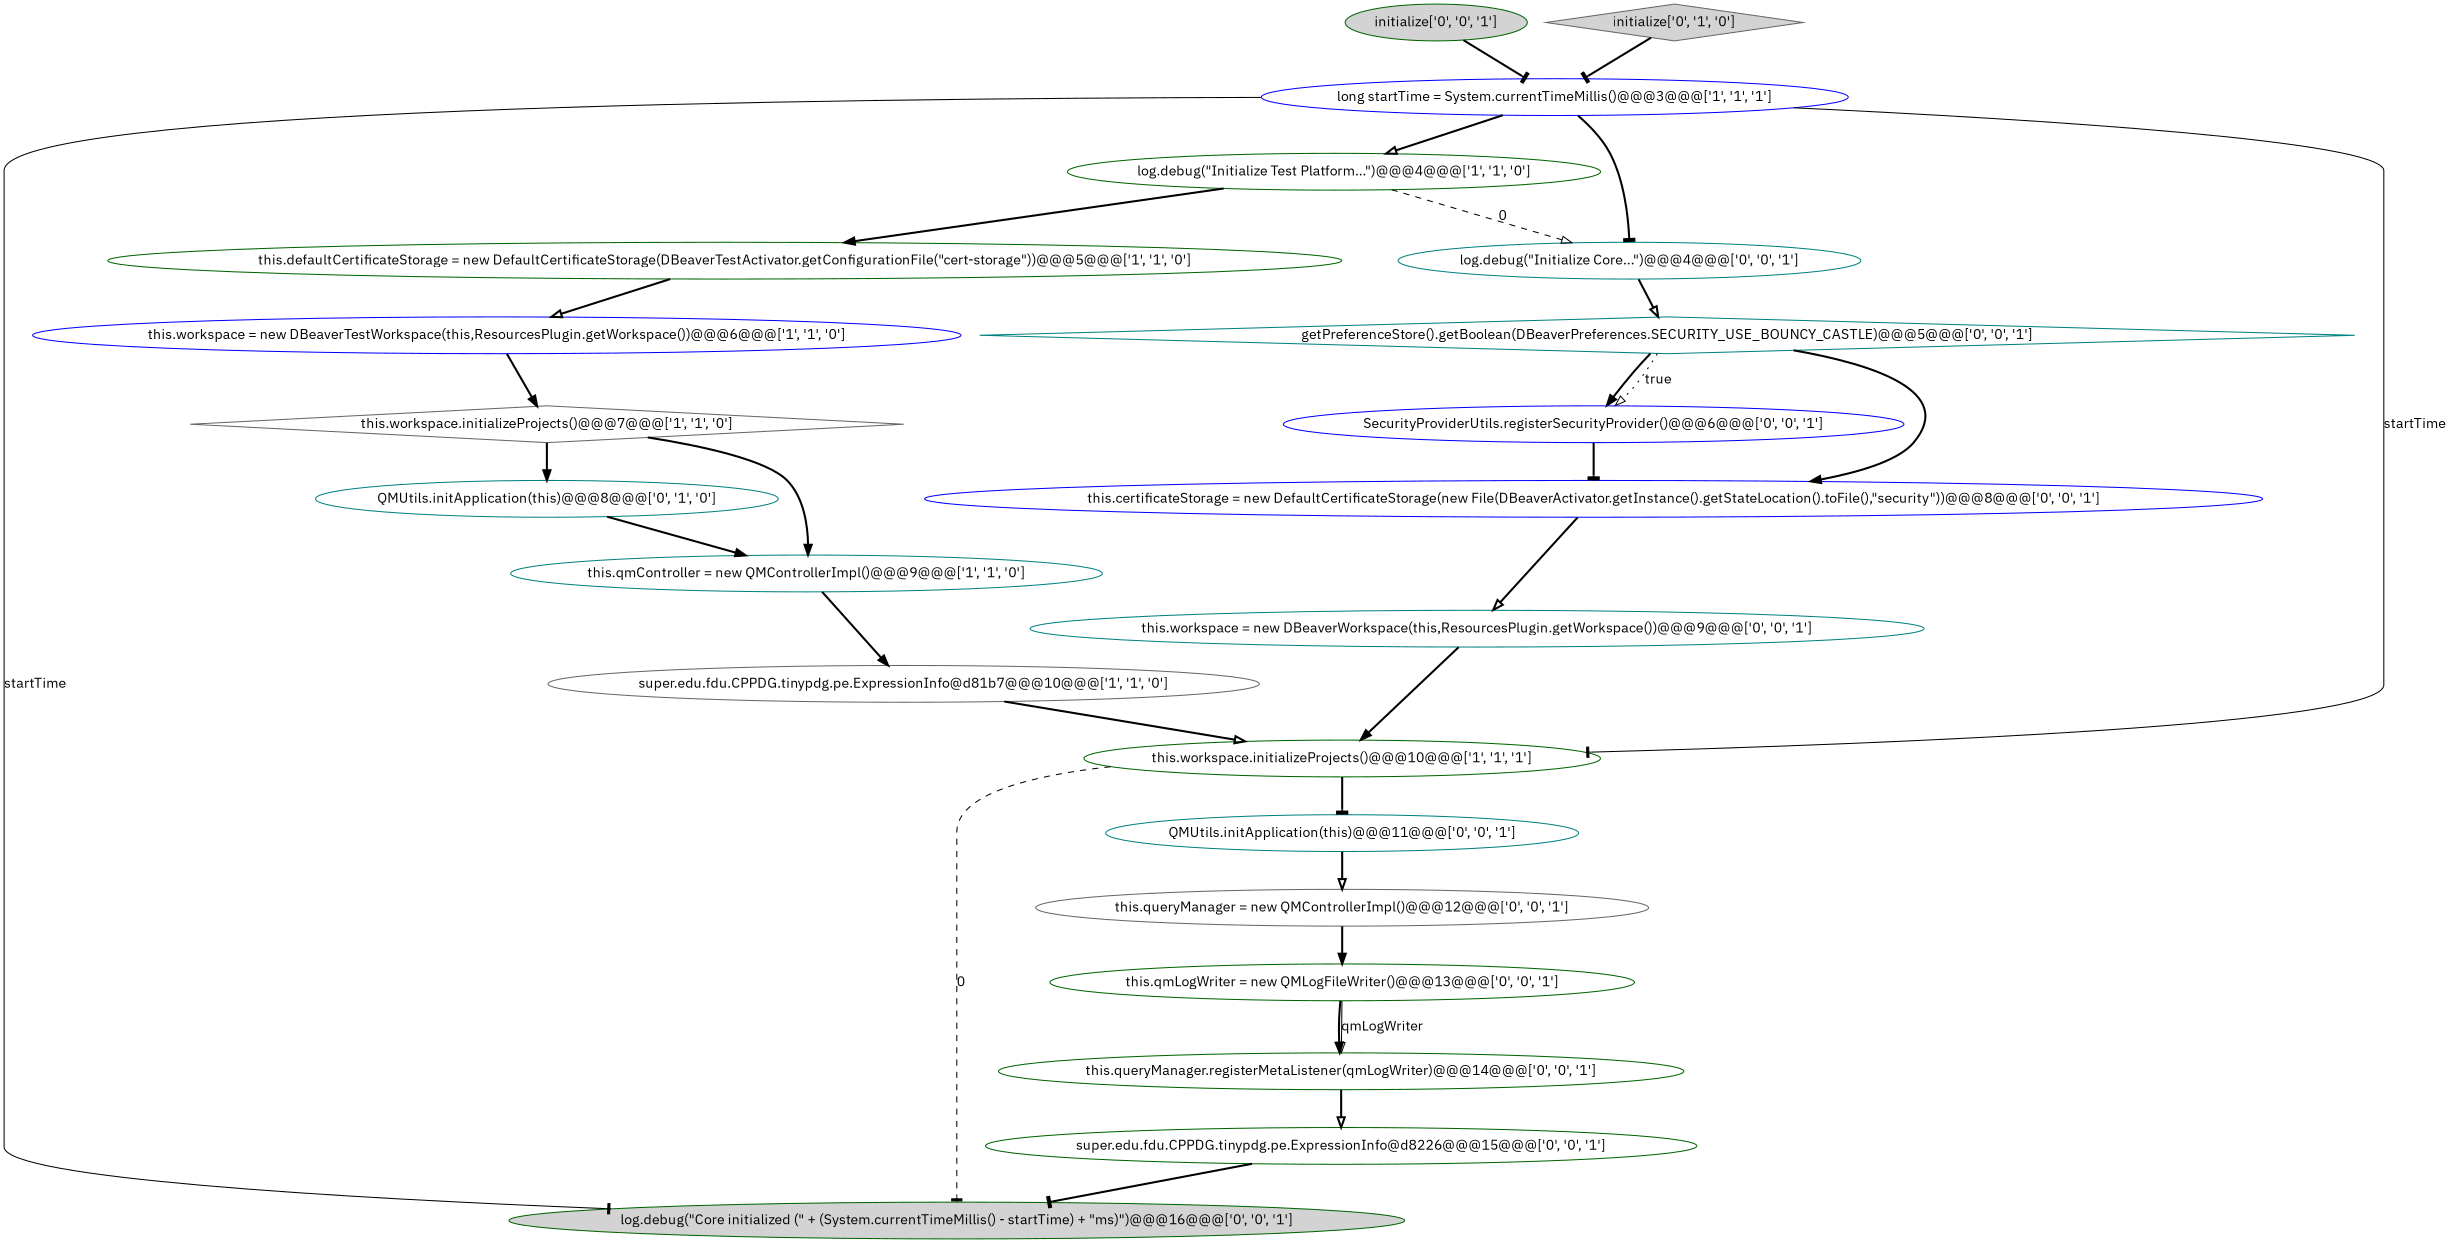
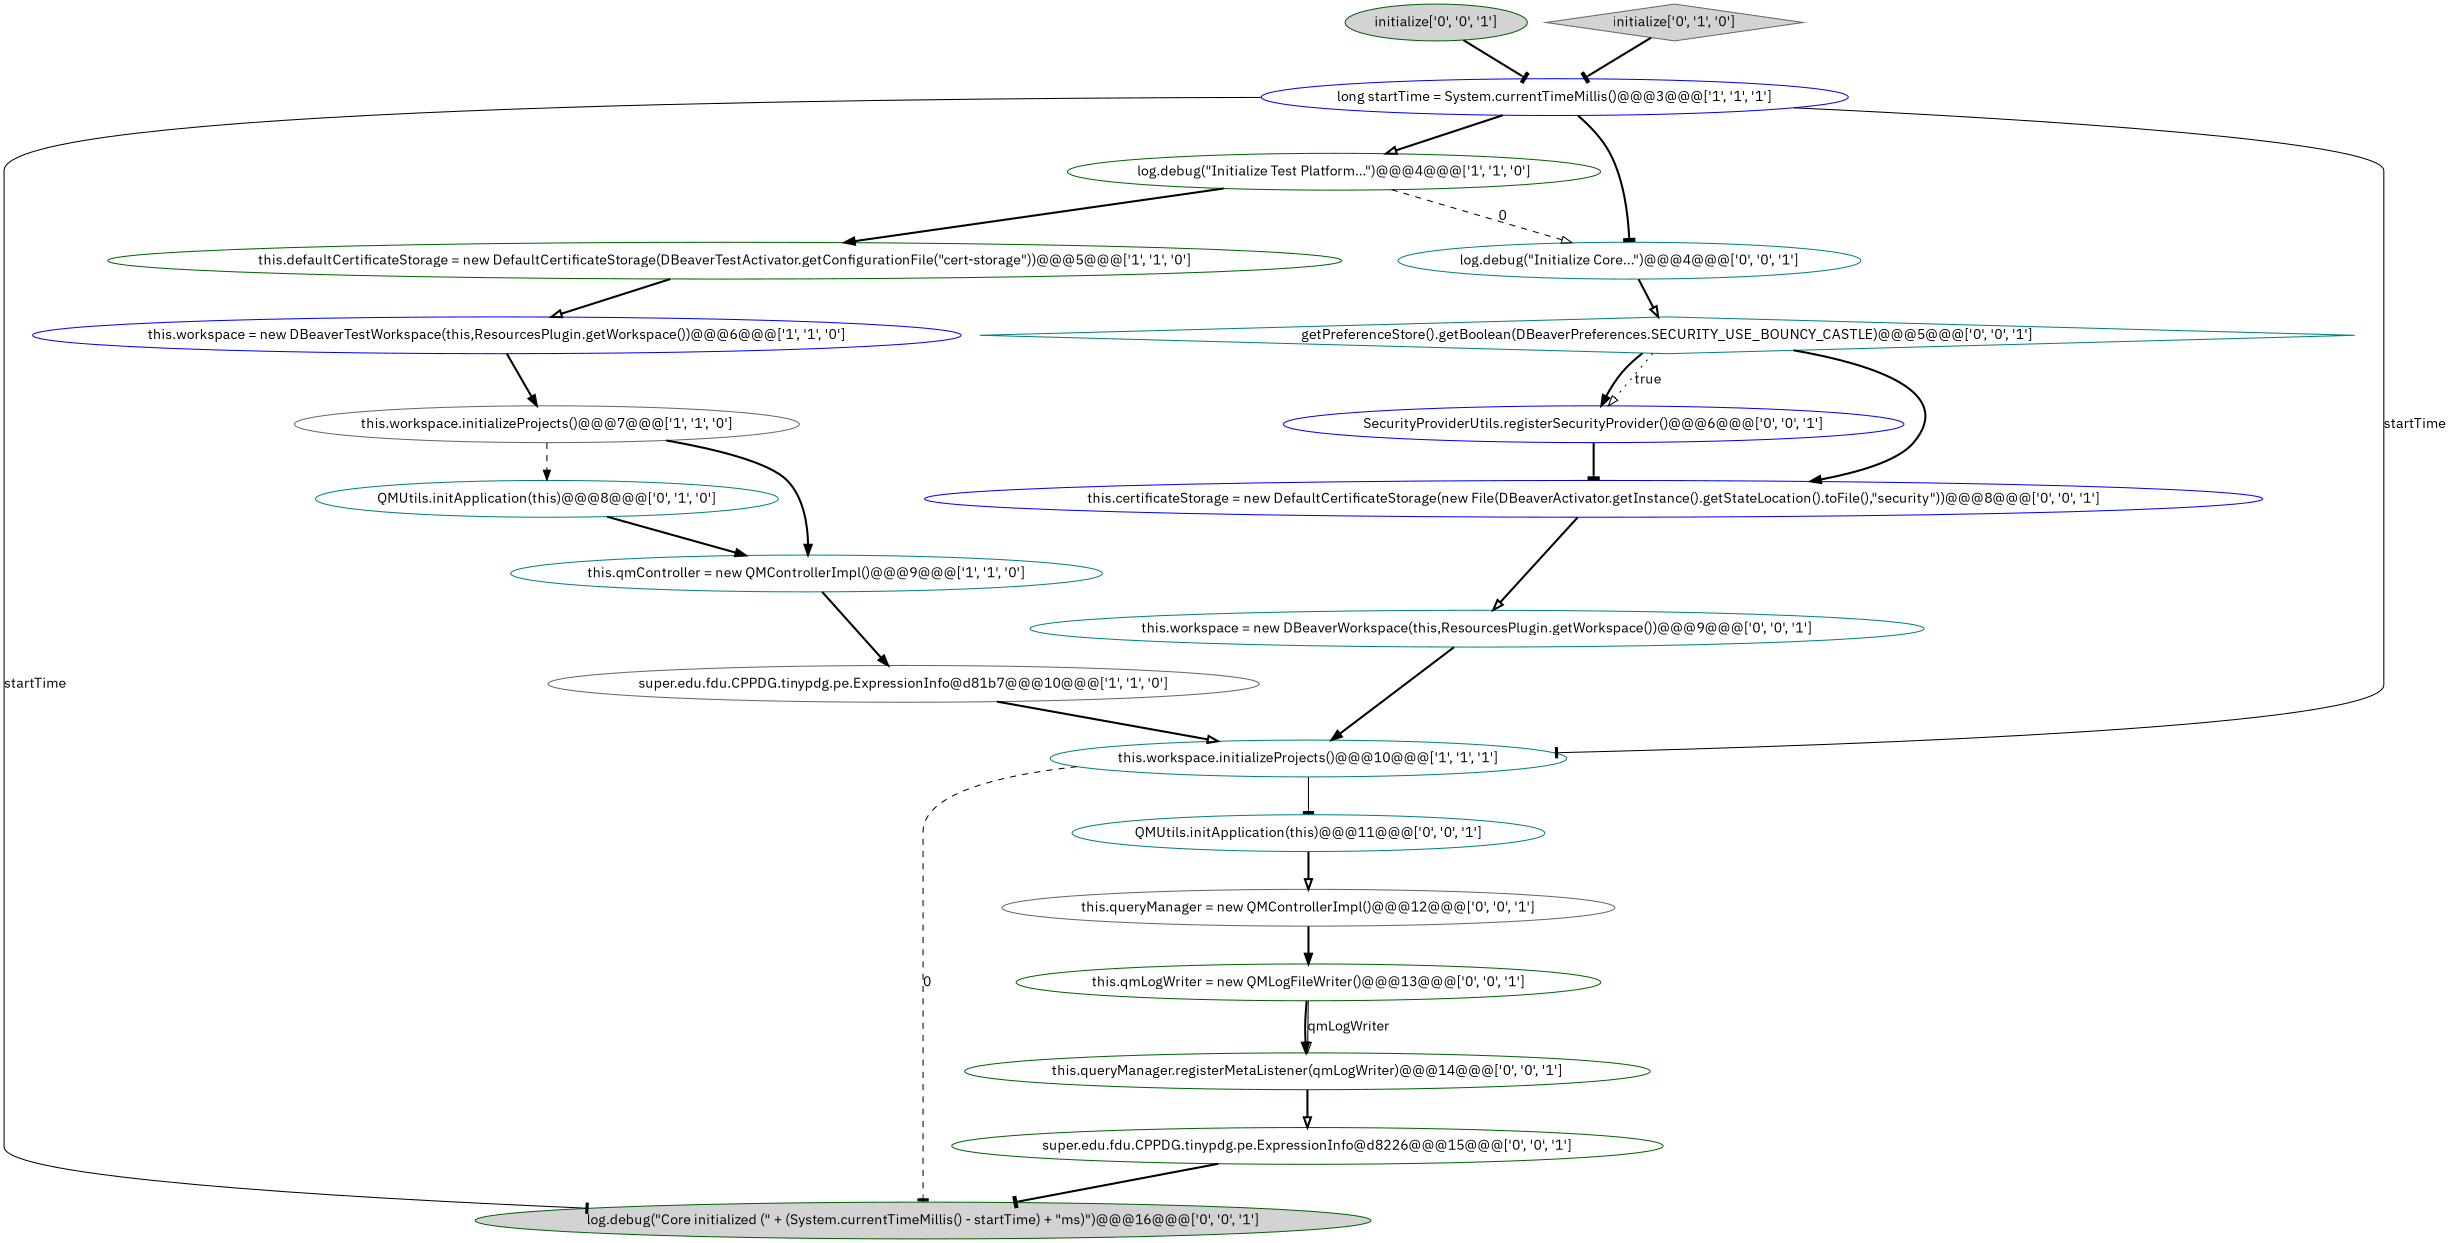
(547, 424) -> (547, 424)
(547, 456) -> (547, 456)
(1342, 758) -> (1308, 758)
(1342, 793) -> (1308, 793)
